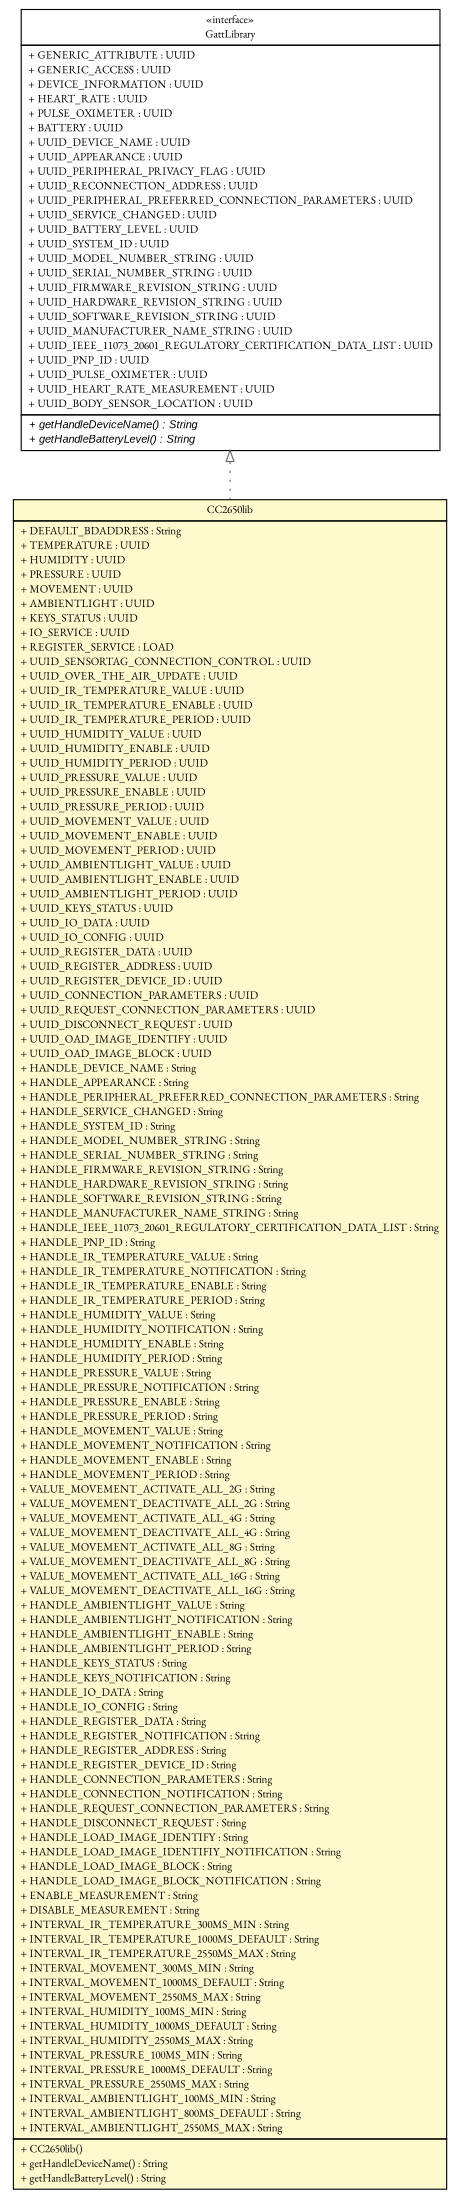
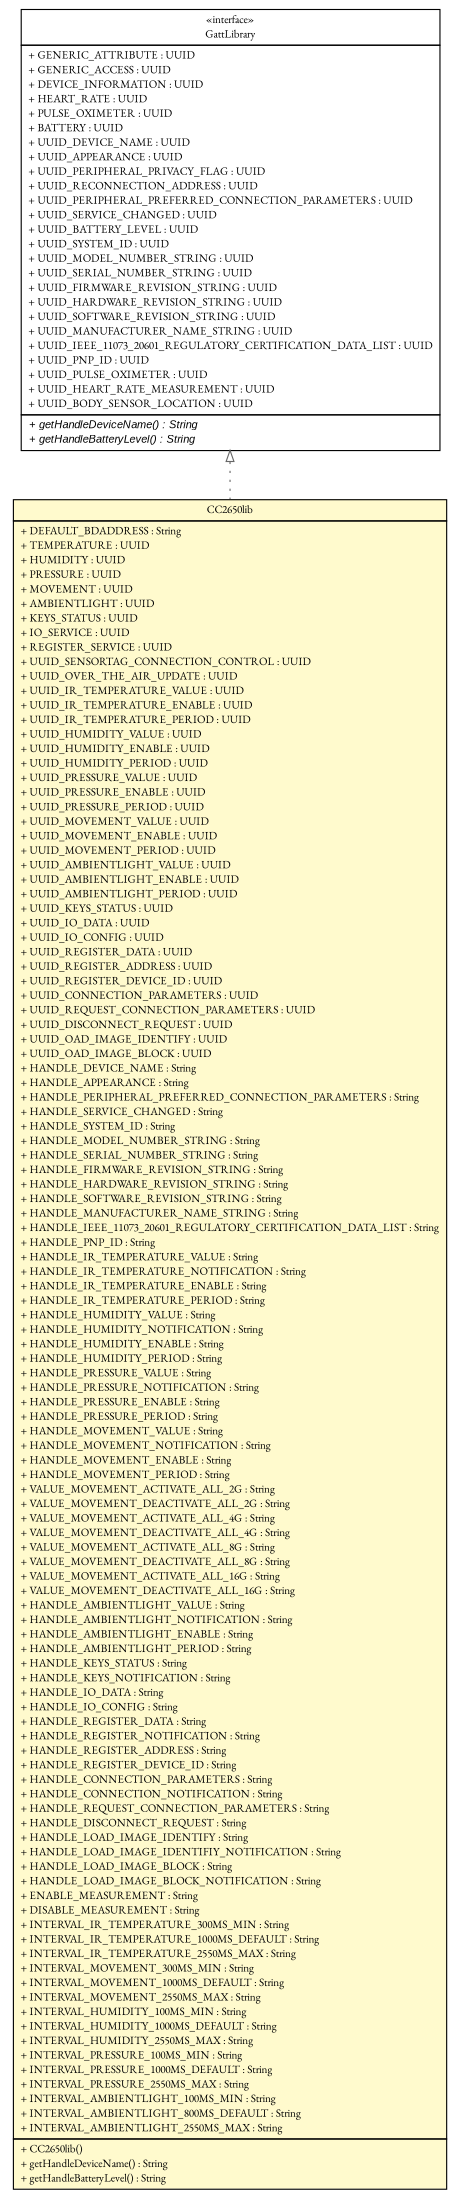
(97, 647) -> (97, 647)
